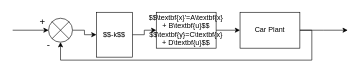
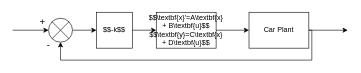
(270, 30) -> (279, 30)
(114, 35) -> (114, 30)
